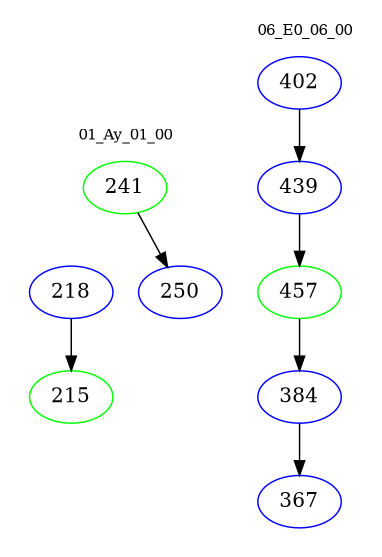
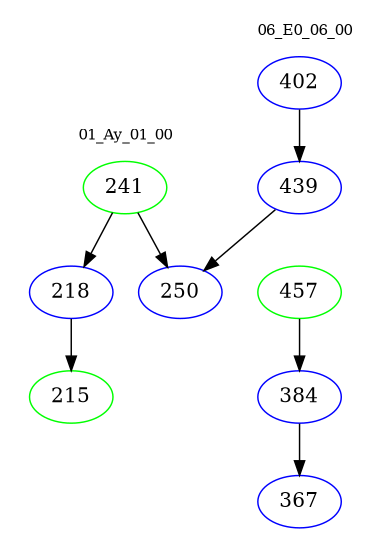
none -> (102, 233)
(300, 233) -> (256, 226)
